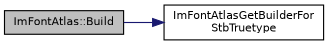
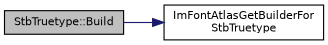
(64, 22) -> (64, 22)
